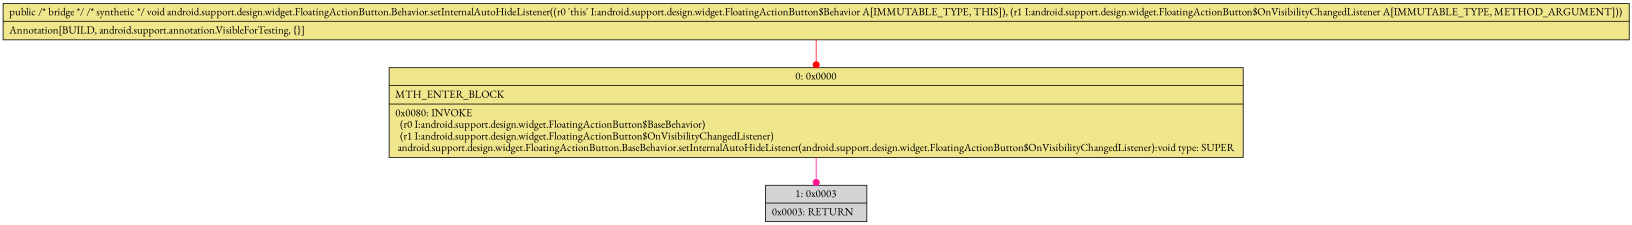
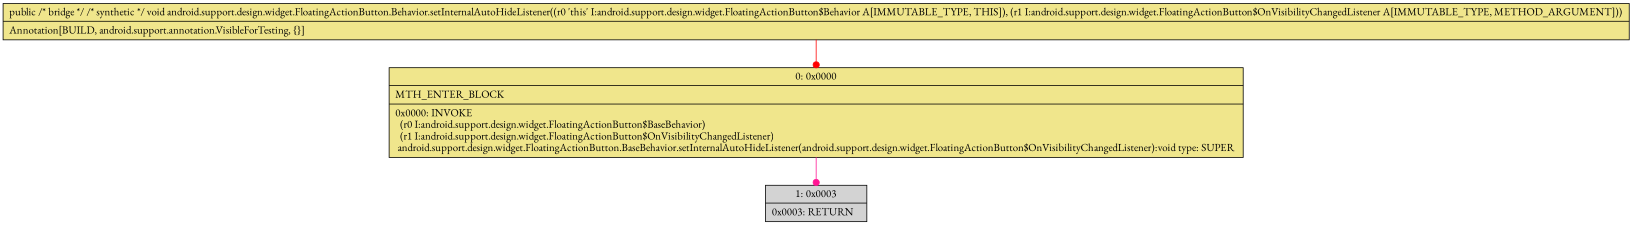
(436, 113) -> (436, 113)
